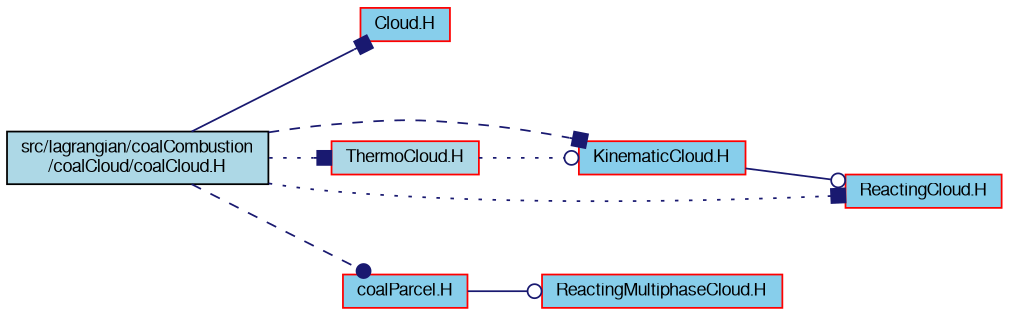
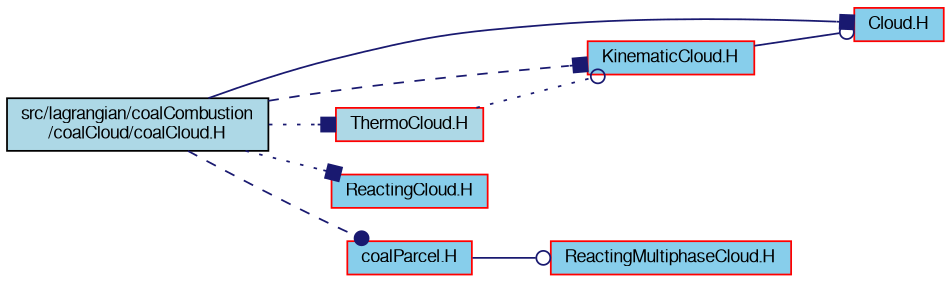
(788, 174) -> (797, 39)
